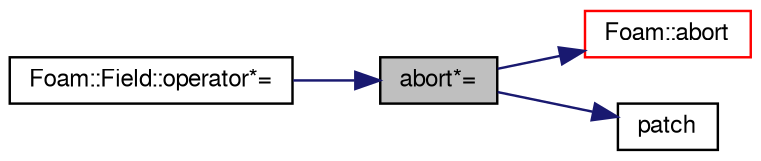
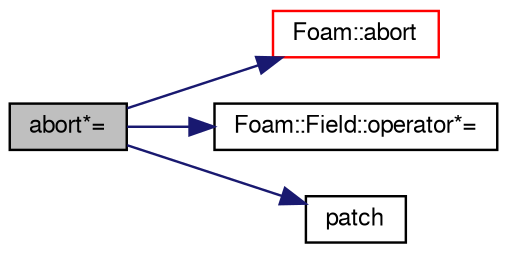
(324, 80) -> (158, 127)
